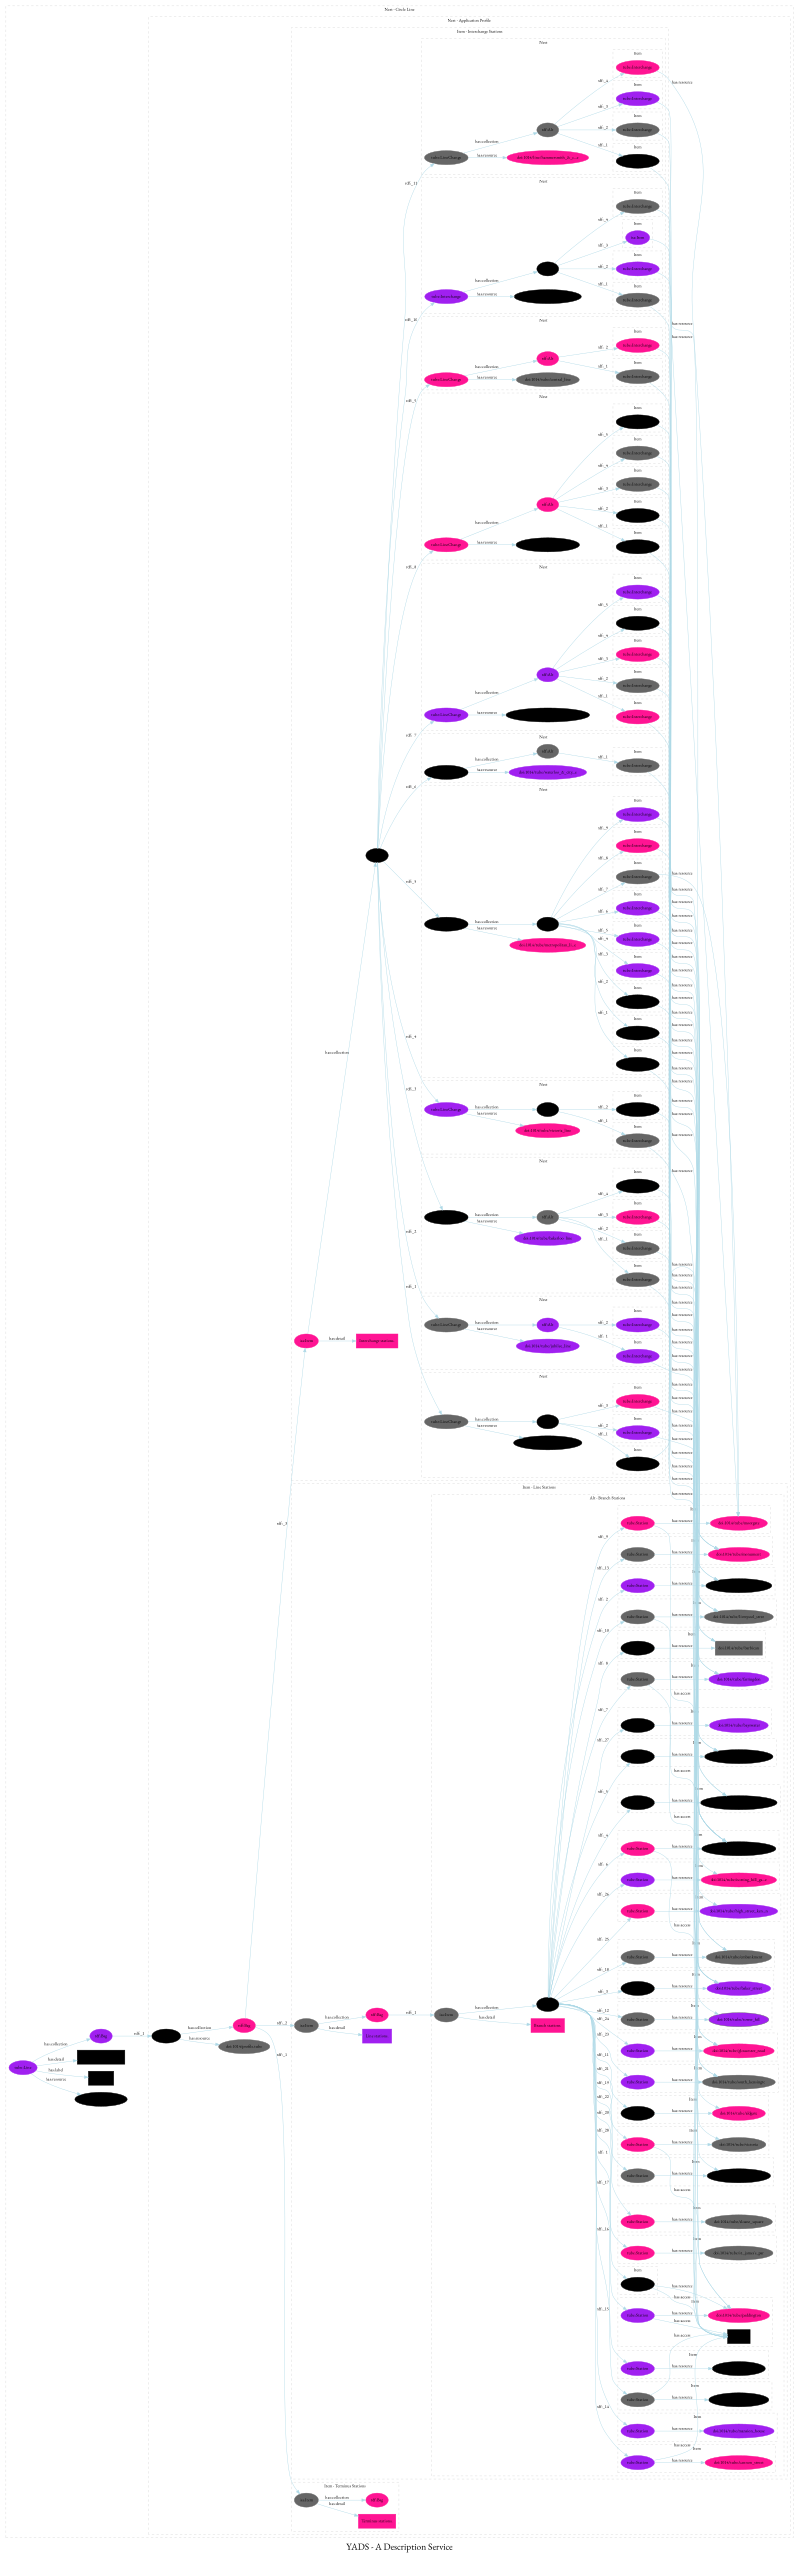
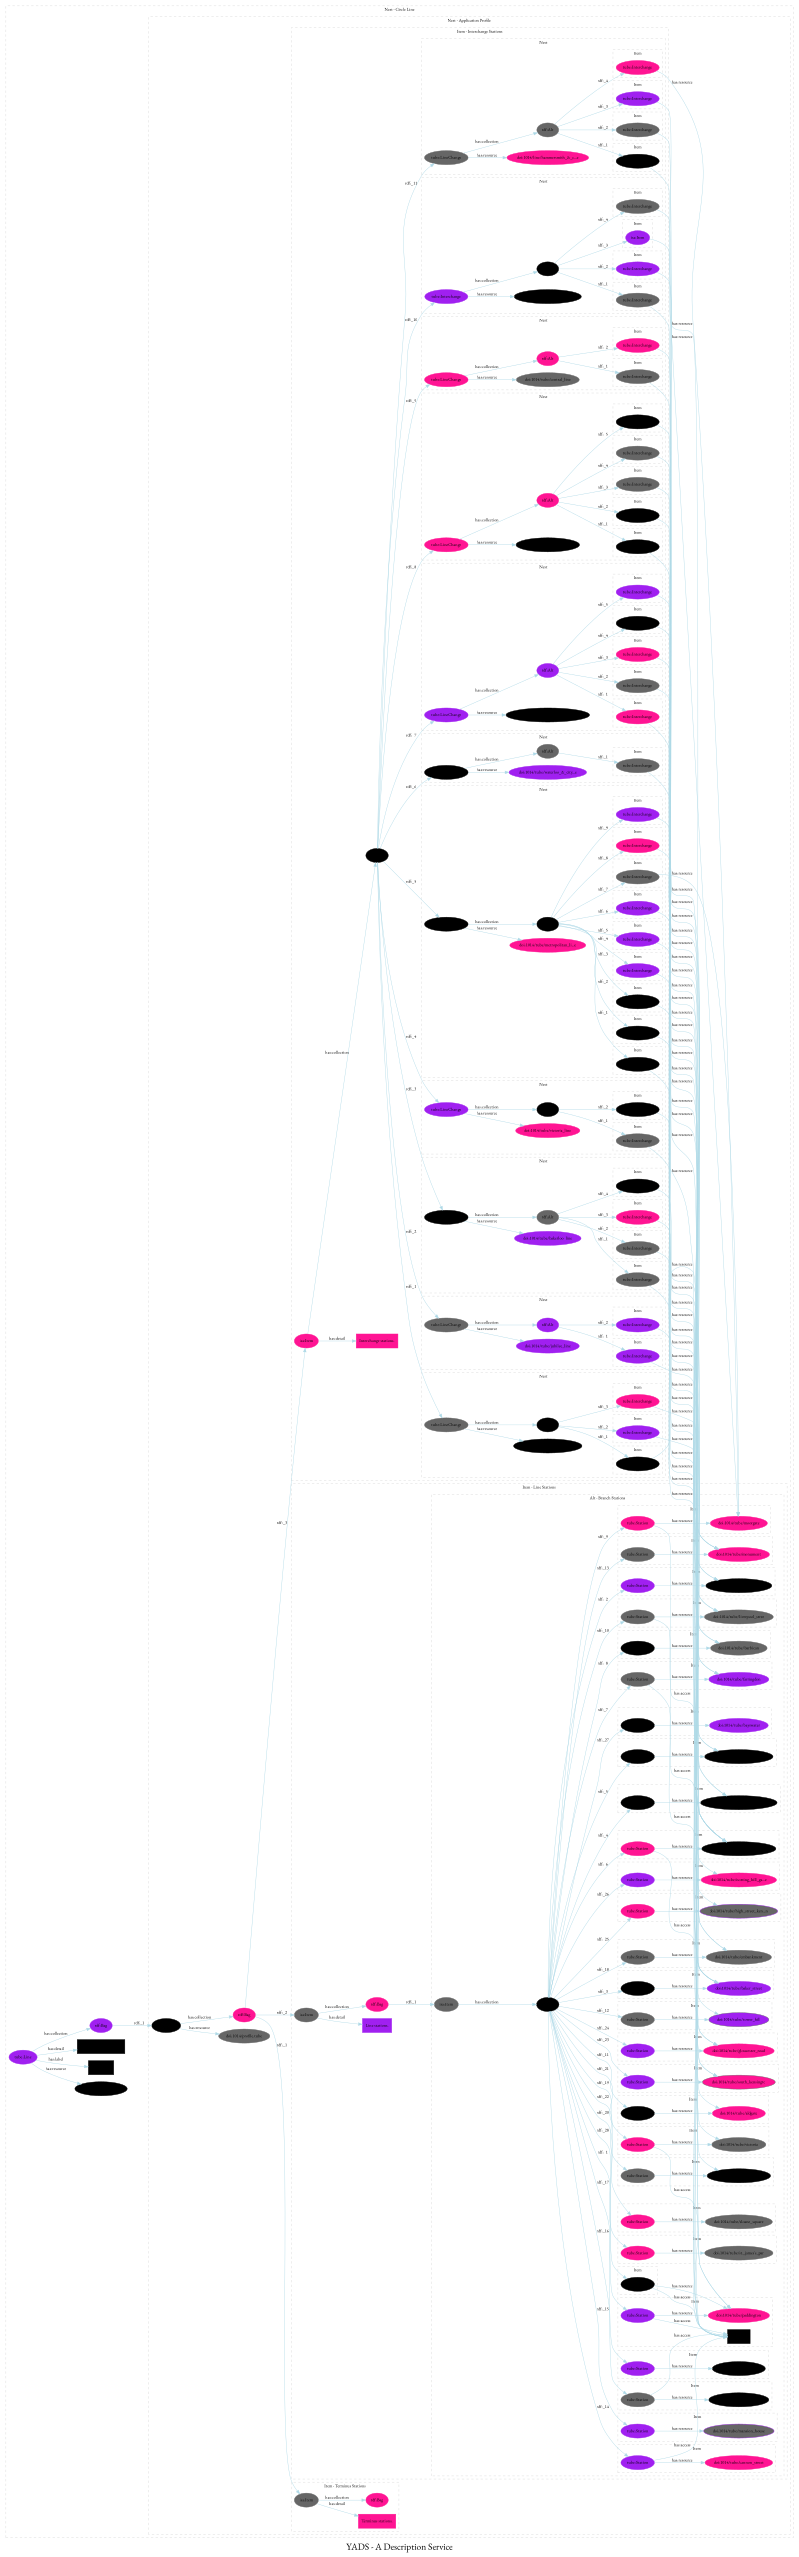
(739, 1648) -> (739, 1648)
(739, 1911) -> (739, 1911)
(548, 2026) -> none
(739, 2082) -> (739, 2082)
(739, 2431) -> (739, 2431)
